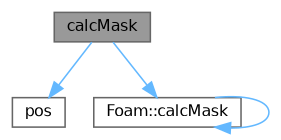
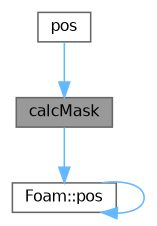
(75, 64) -> (64, 62)
(167, 112) -> (64, 198)
